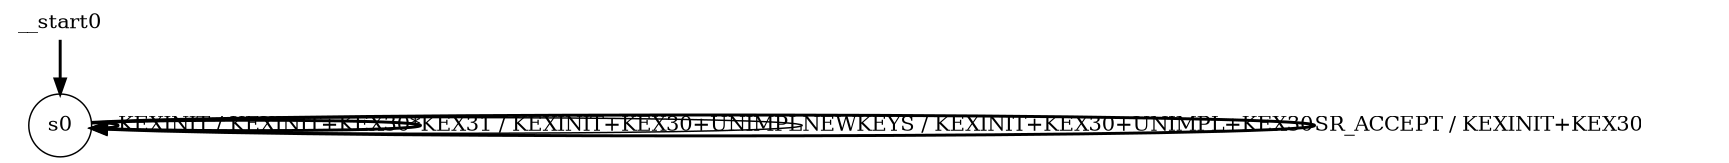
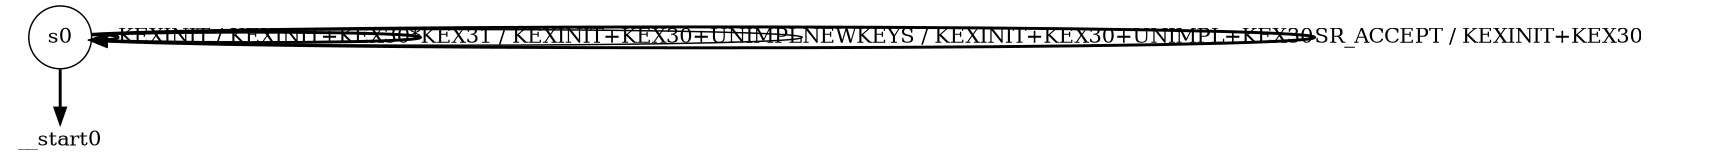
(60, 59) -> (60, 89)
